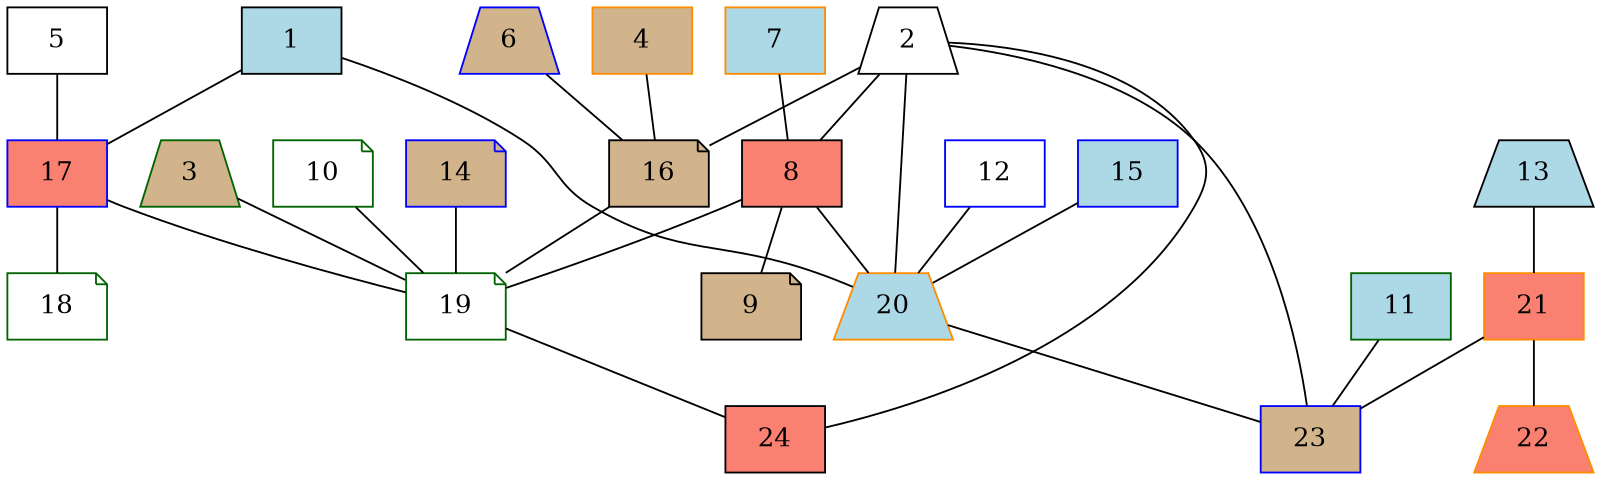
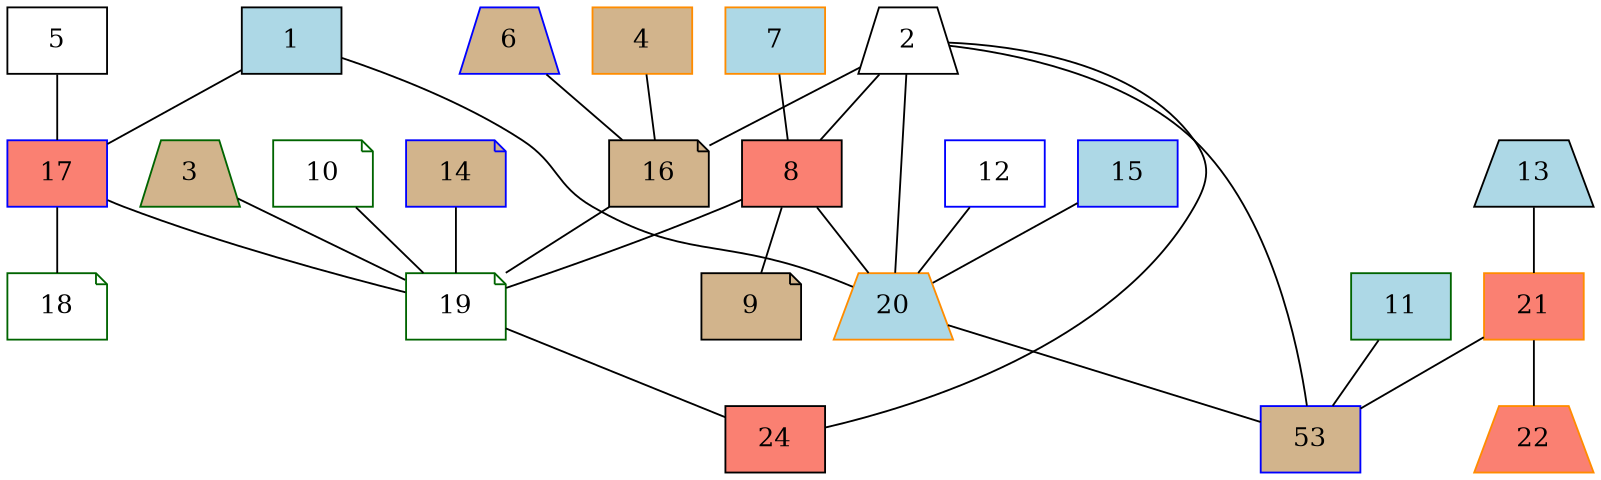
(1311, 439) -> (1311, 439)
